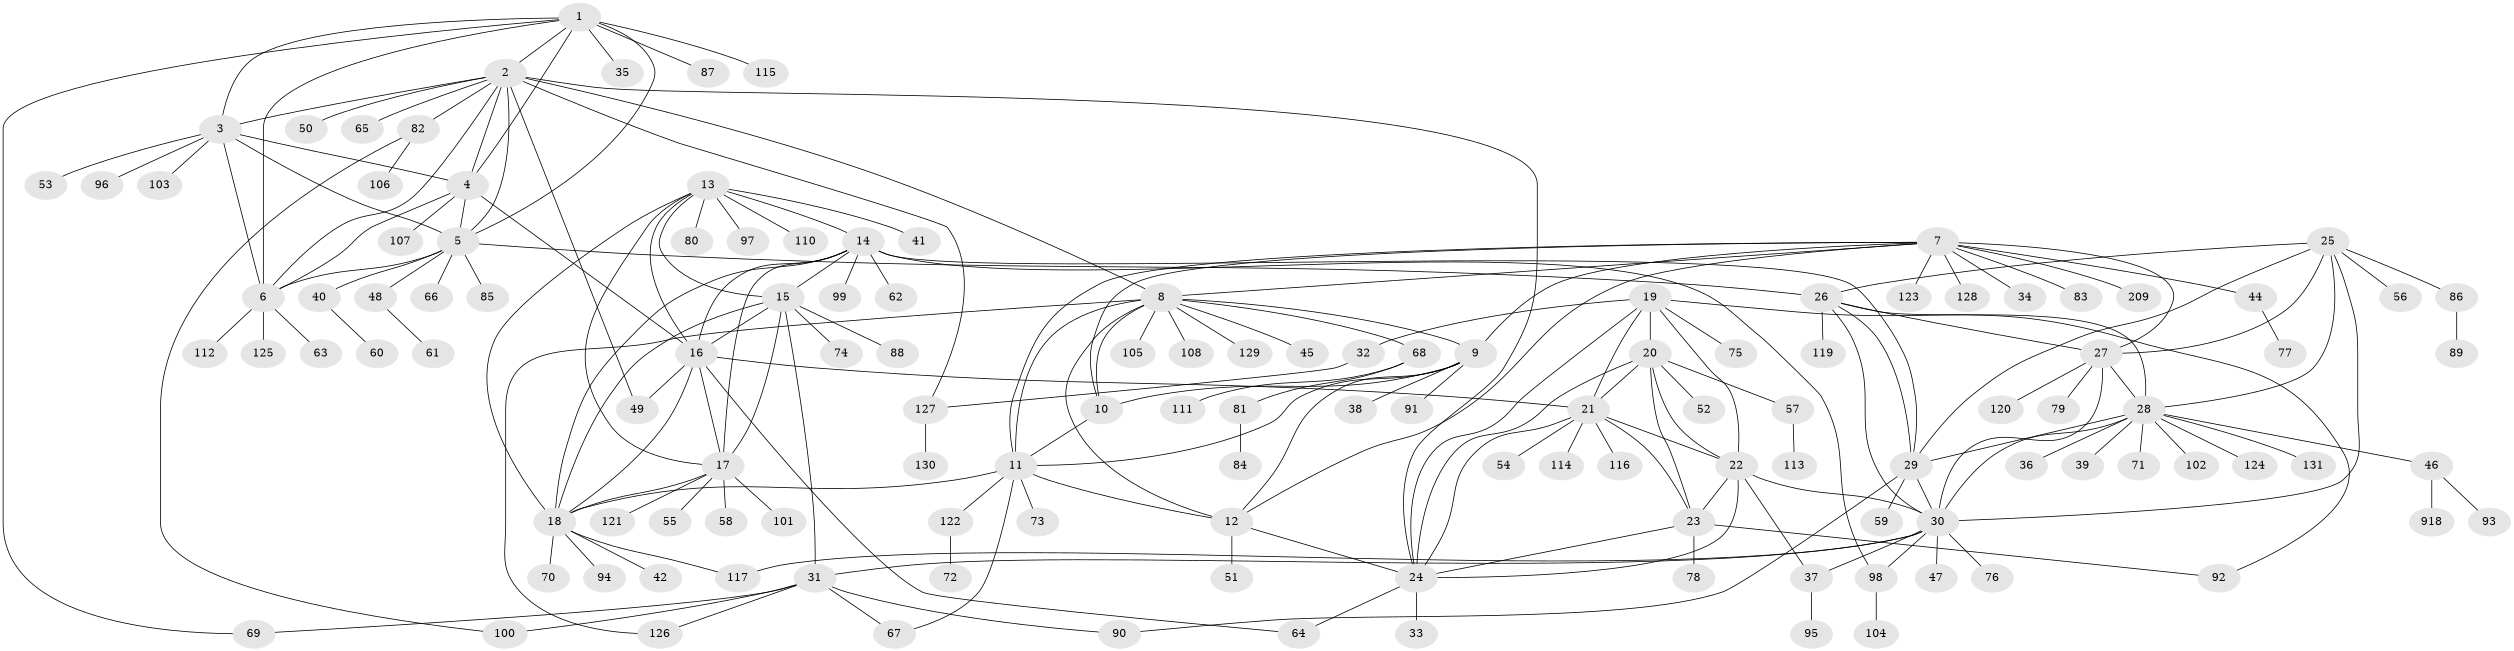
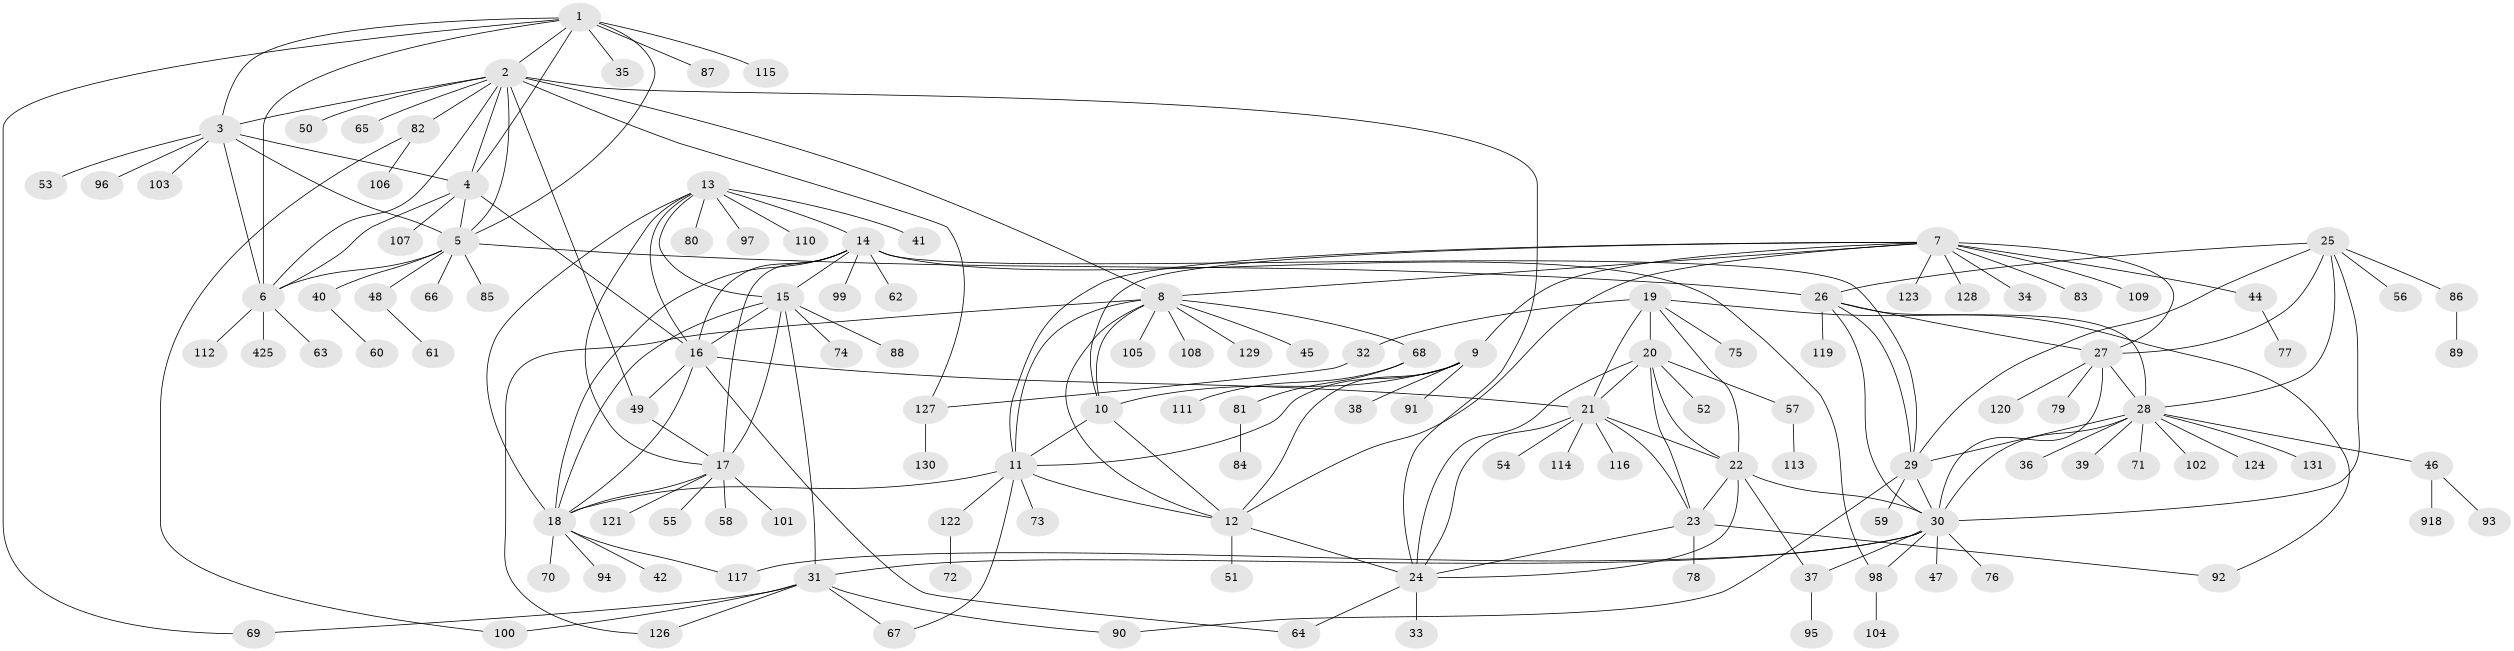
(2139, 298) -> (2139, 298)
(1323, 313) -> none
(263, 354) -> (263, 354)
(710, 410) -> (680, 438)
(1494, 425) -> none
none -> (1167, 466)
